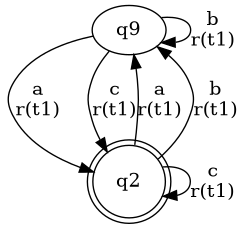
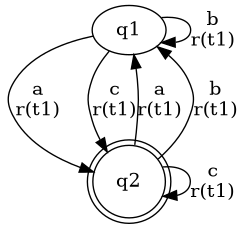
(129, 30) -> (129, 30)
